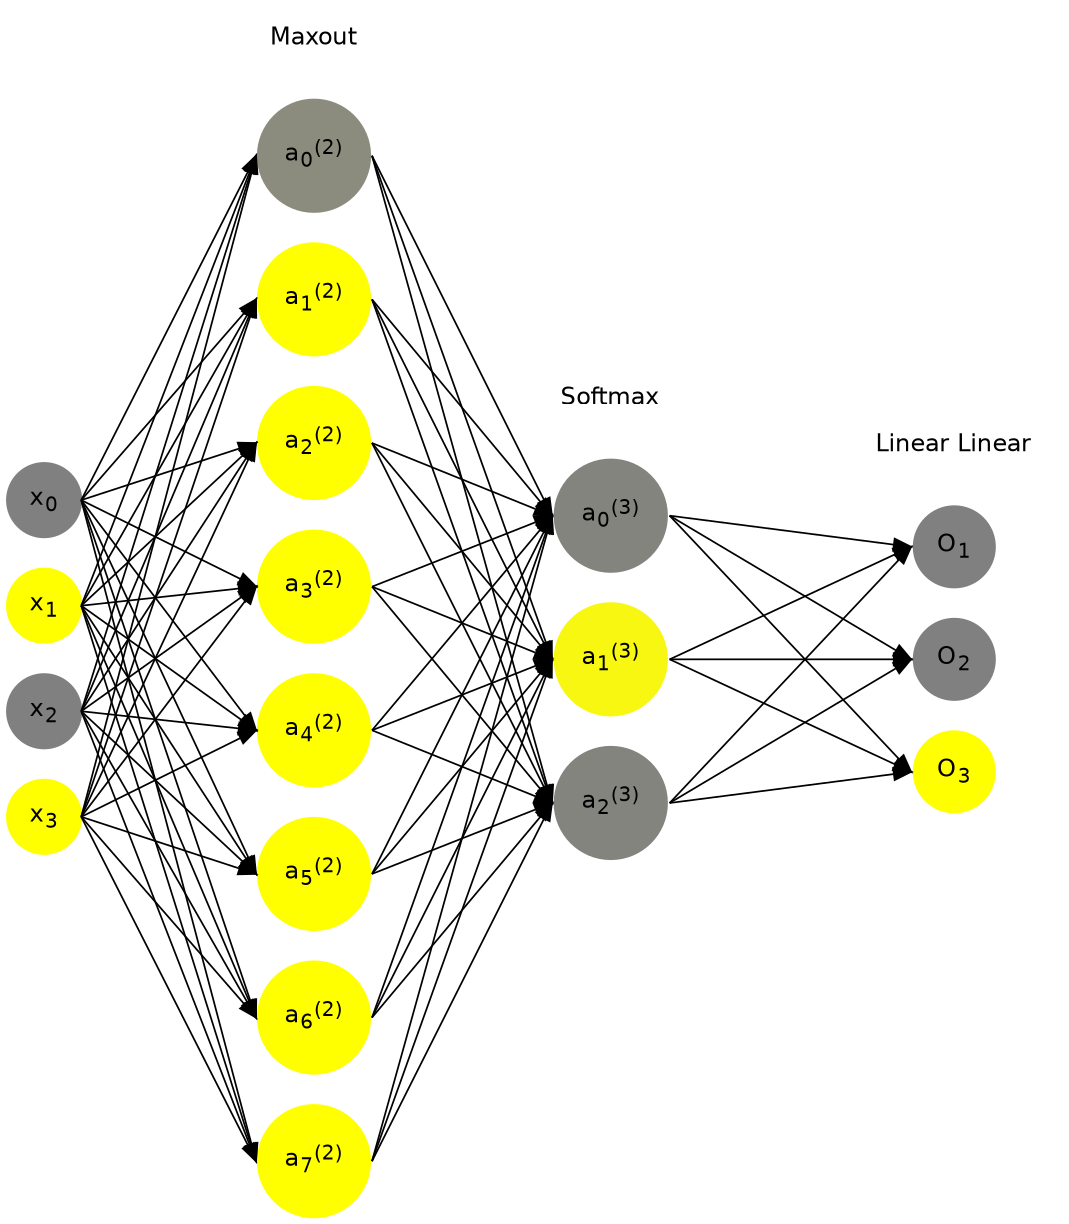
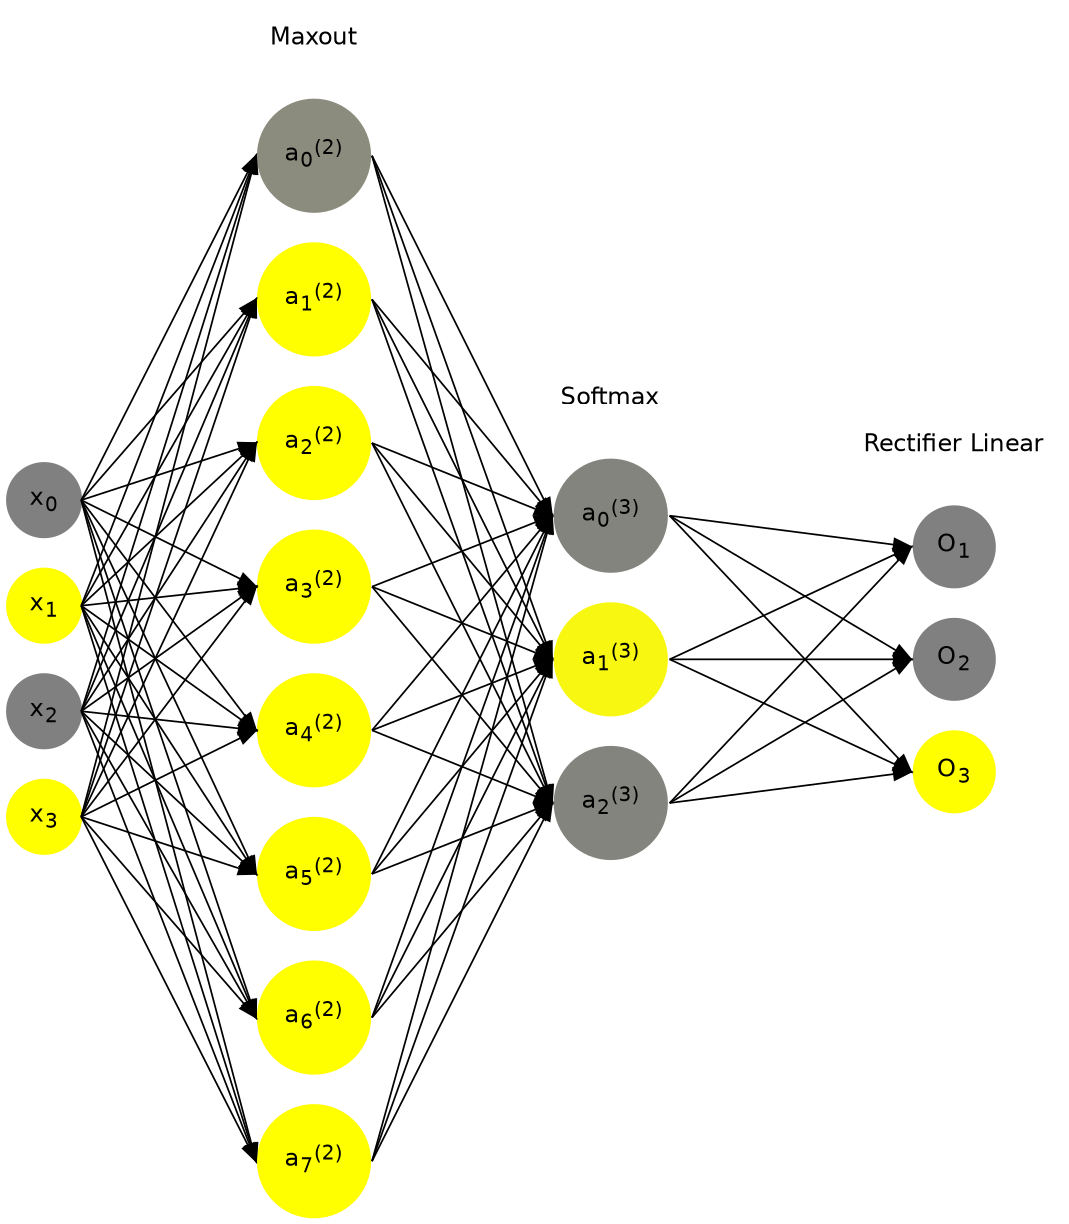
(954, 445) -> (954, 445)
